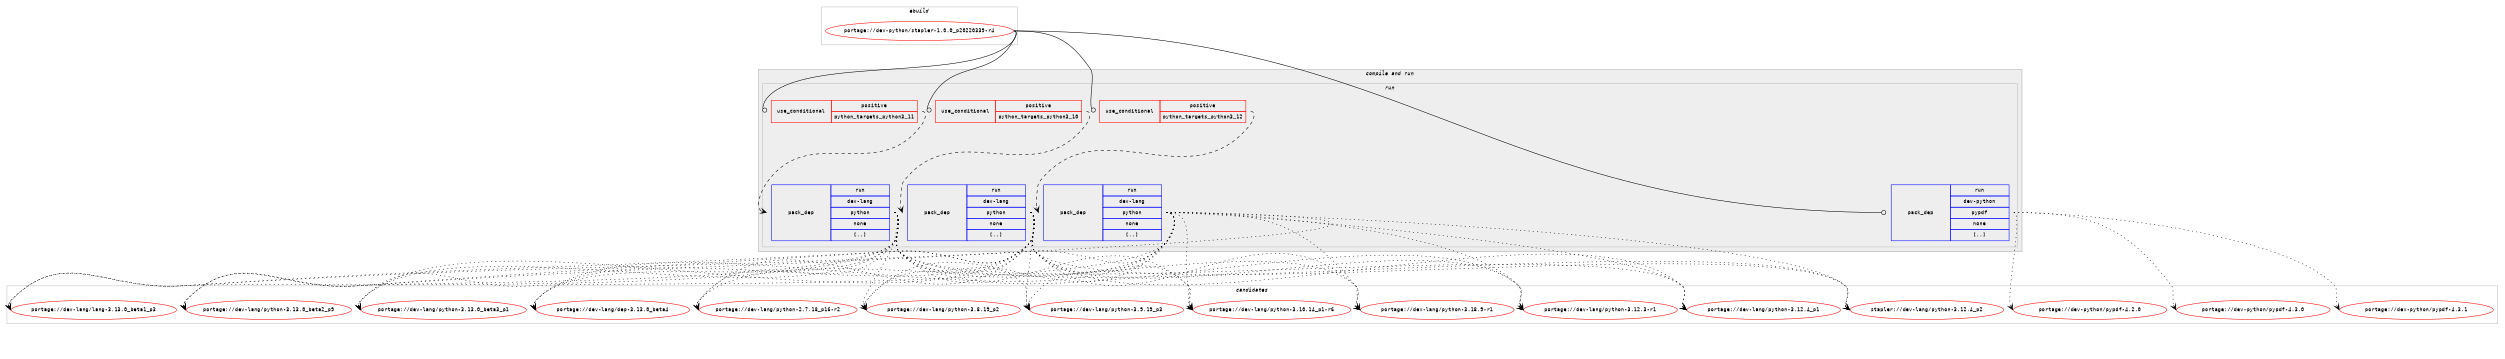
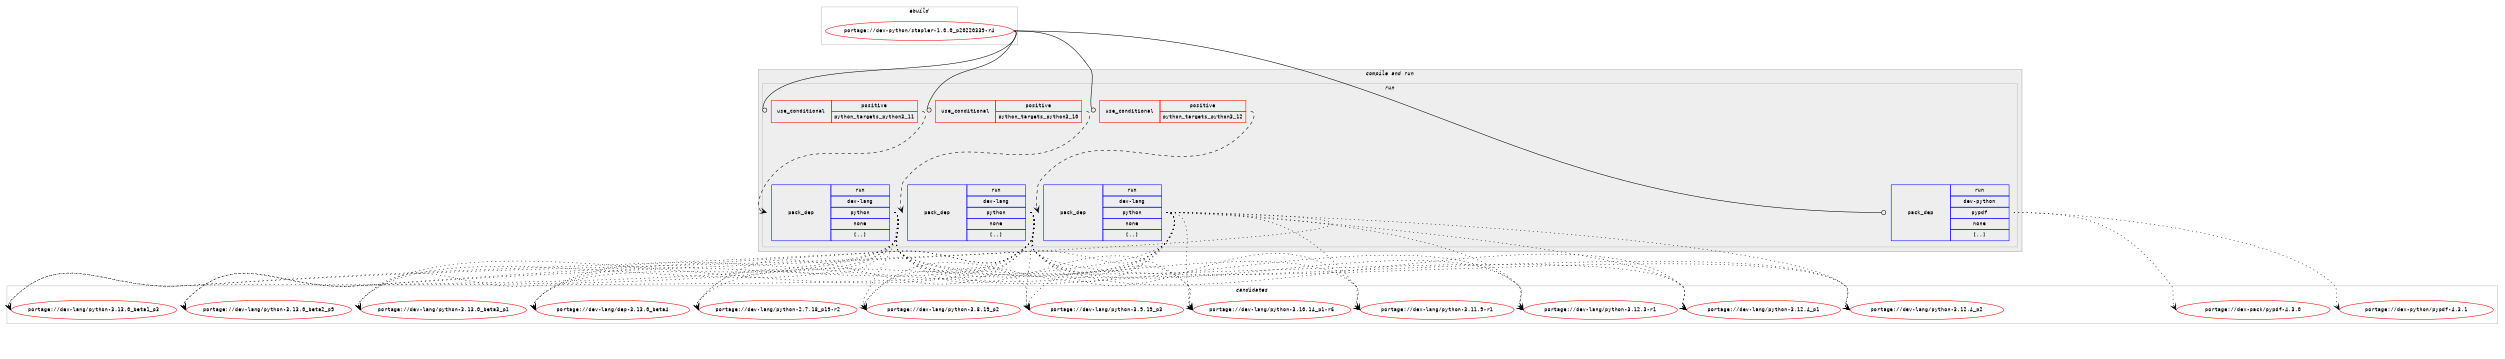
(94, 310) -> (94, 310)
(778, 310) -> (778, 310)
(1437, 310) -> (1437, 310)
(1927, 310) -> (1927, 310)
(2090, 310) -> none
(2253, 310) -> (2253, 310)
